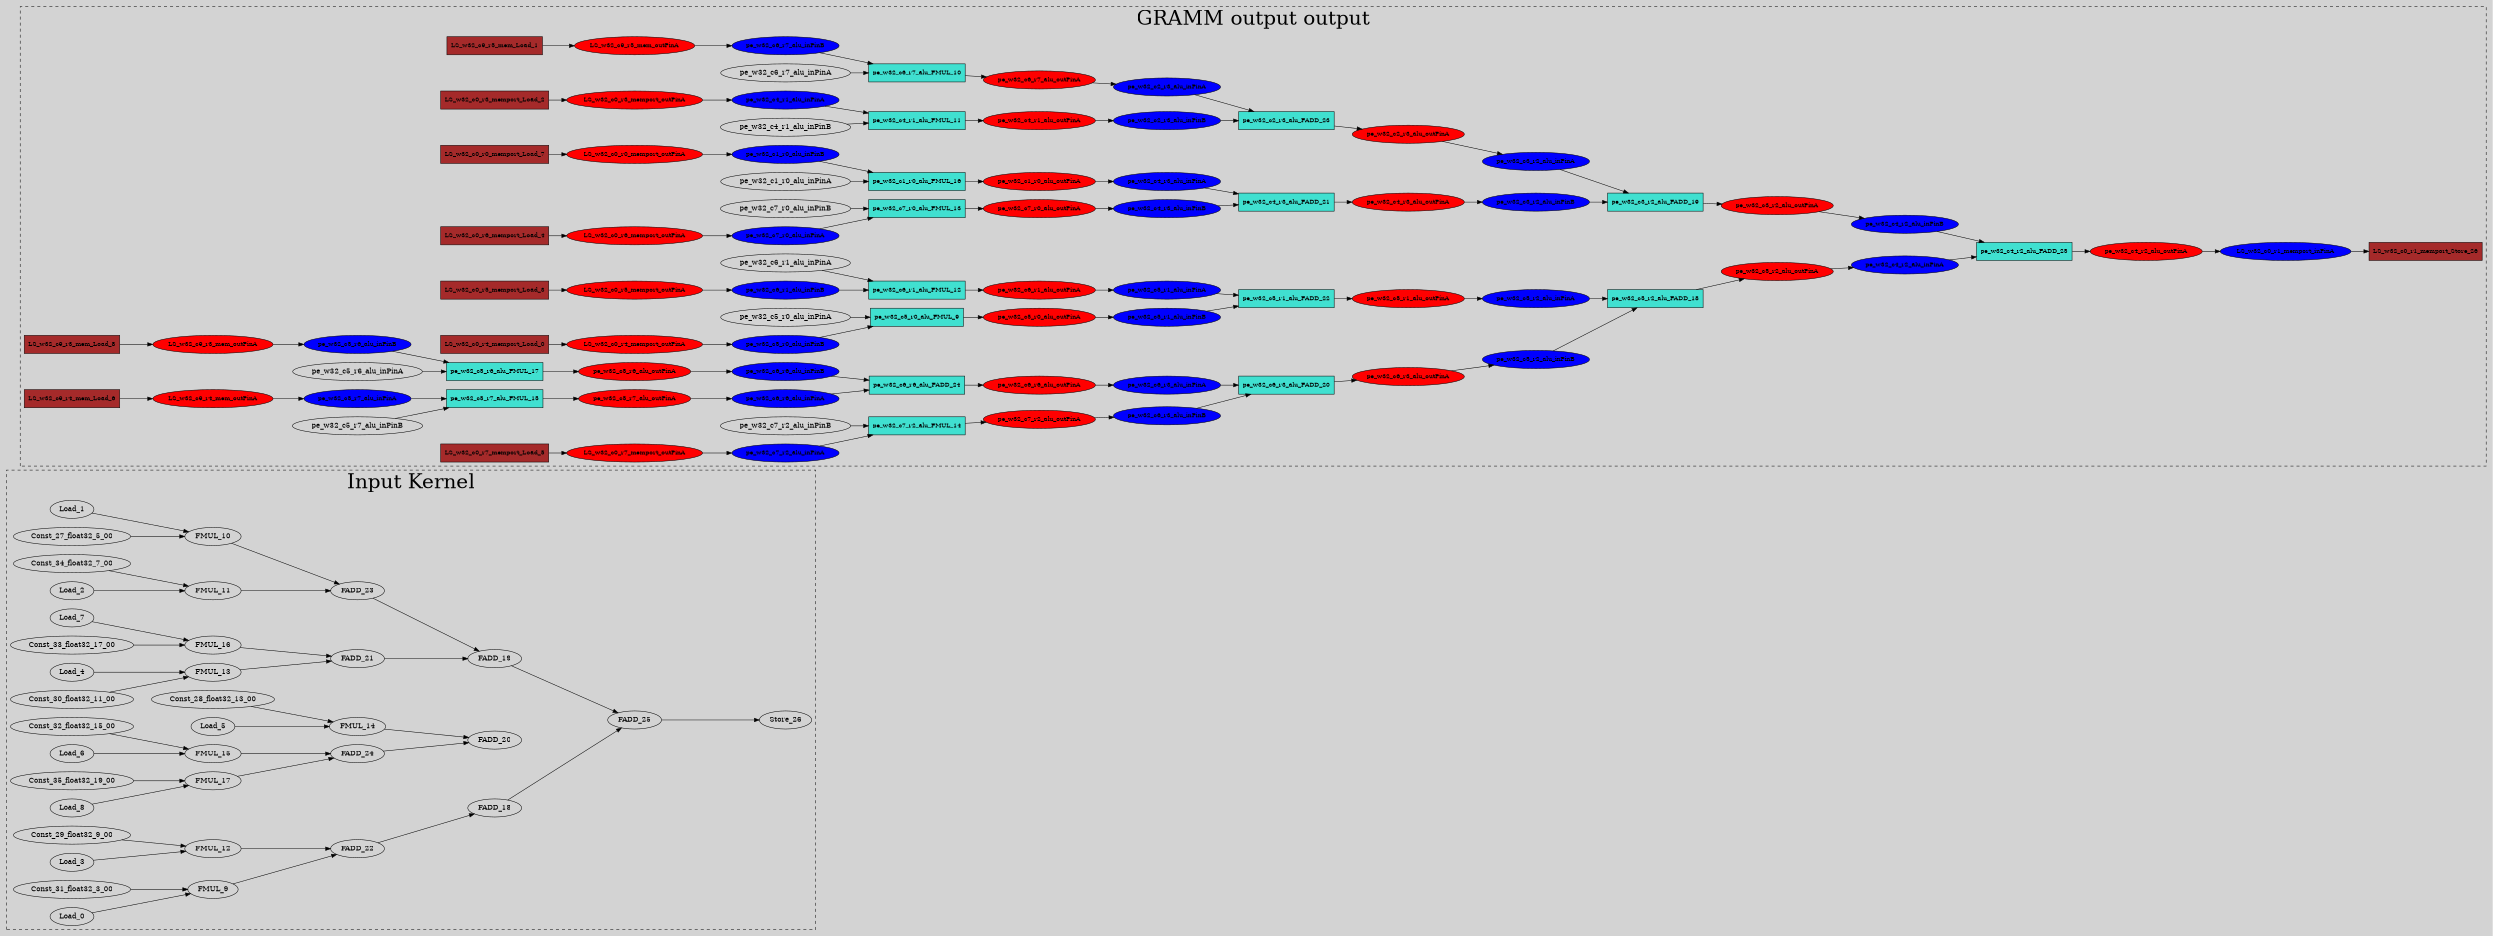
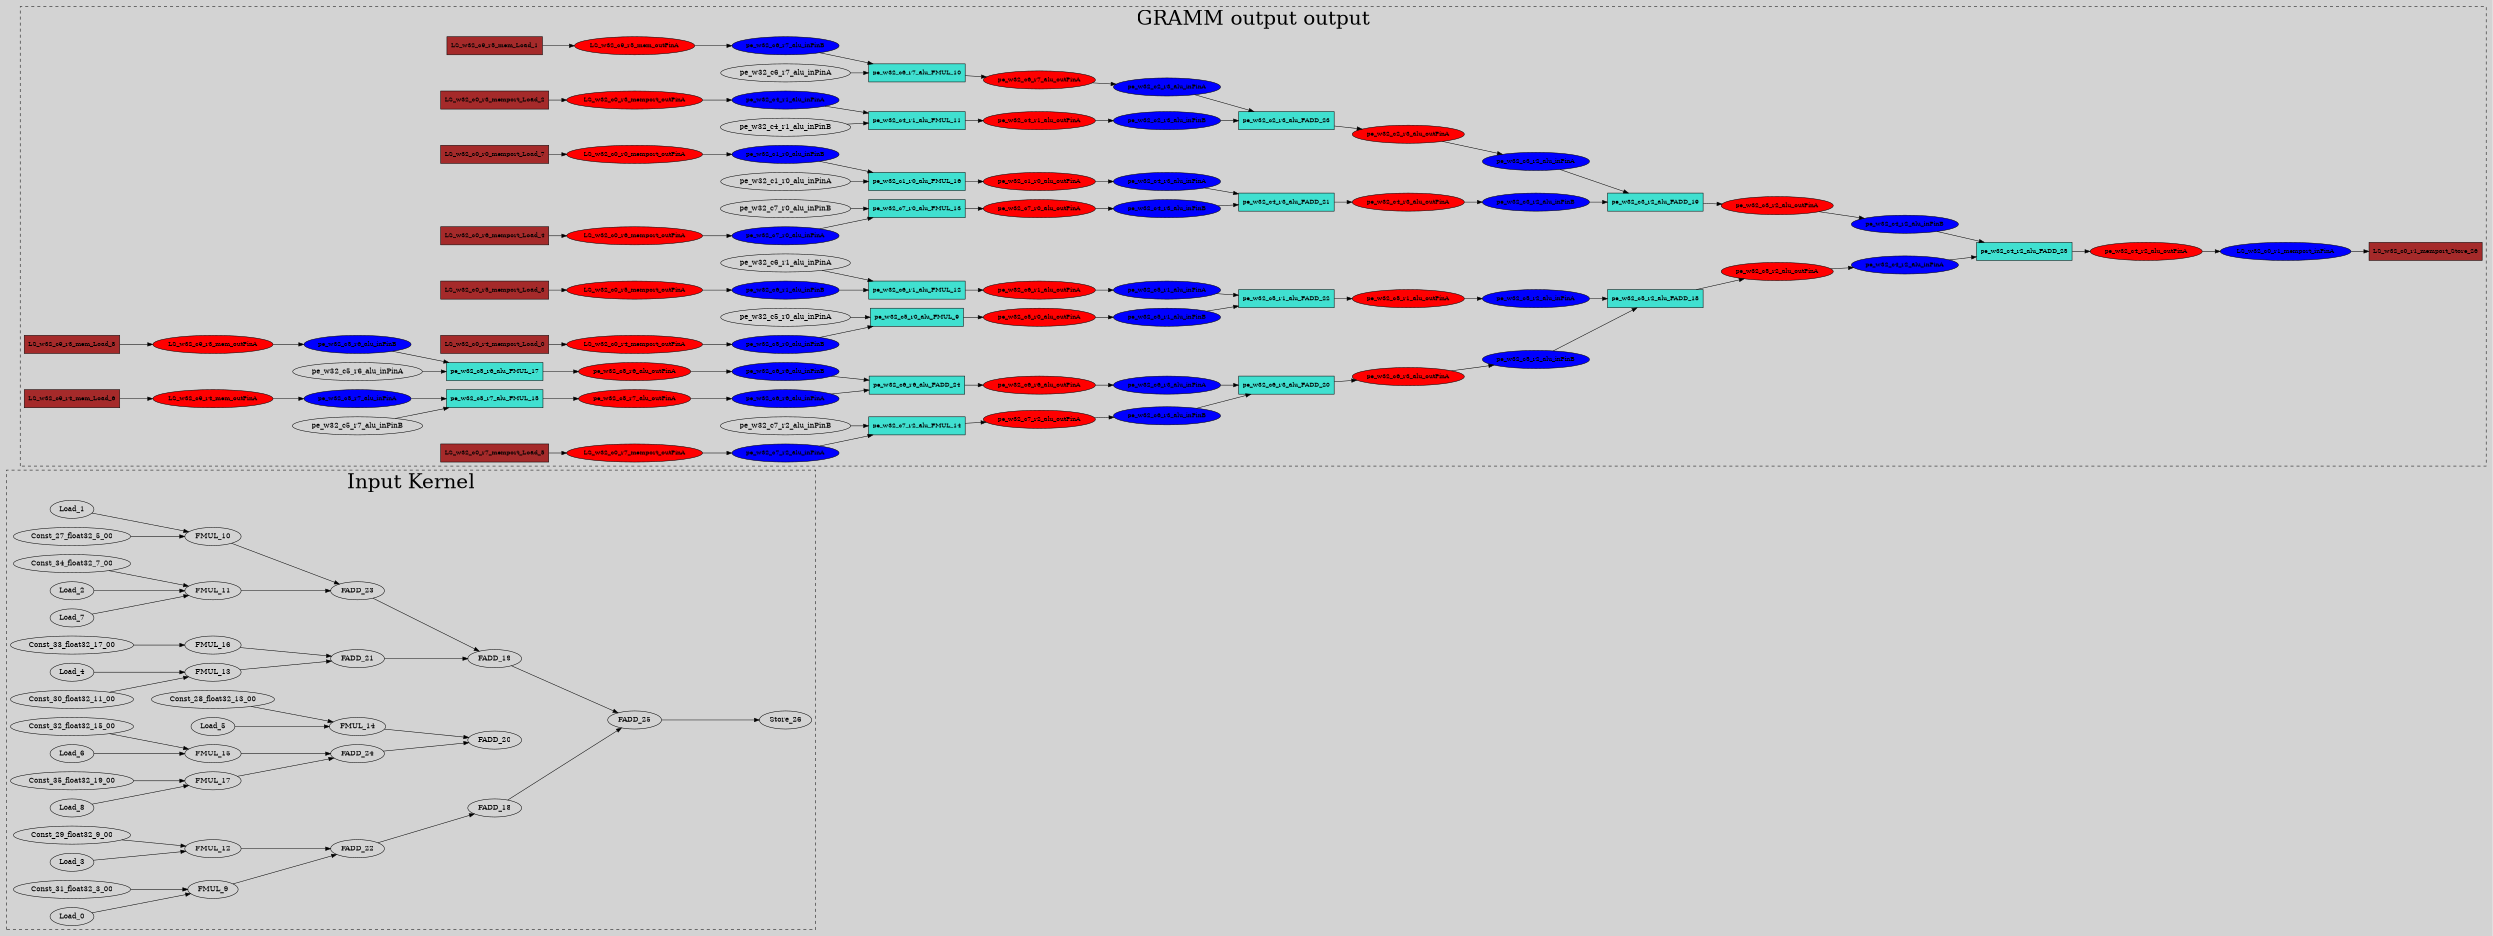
(138, 631) -> (138, 605)
